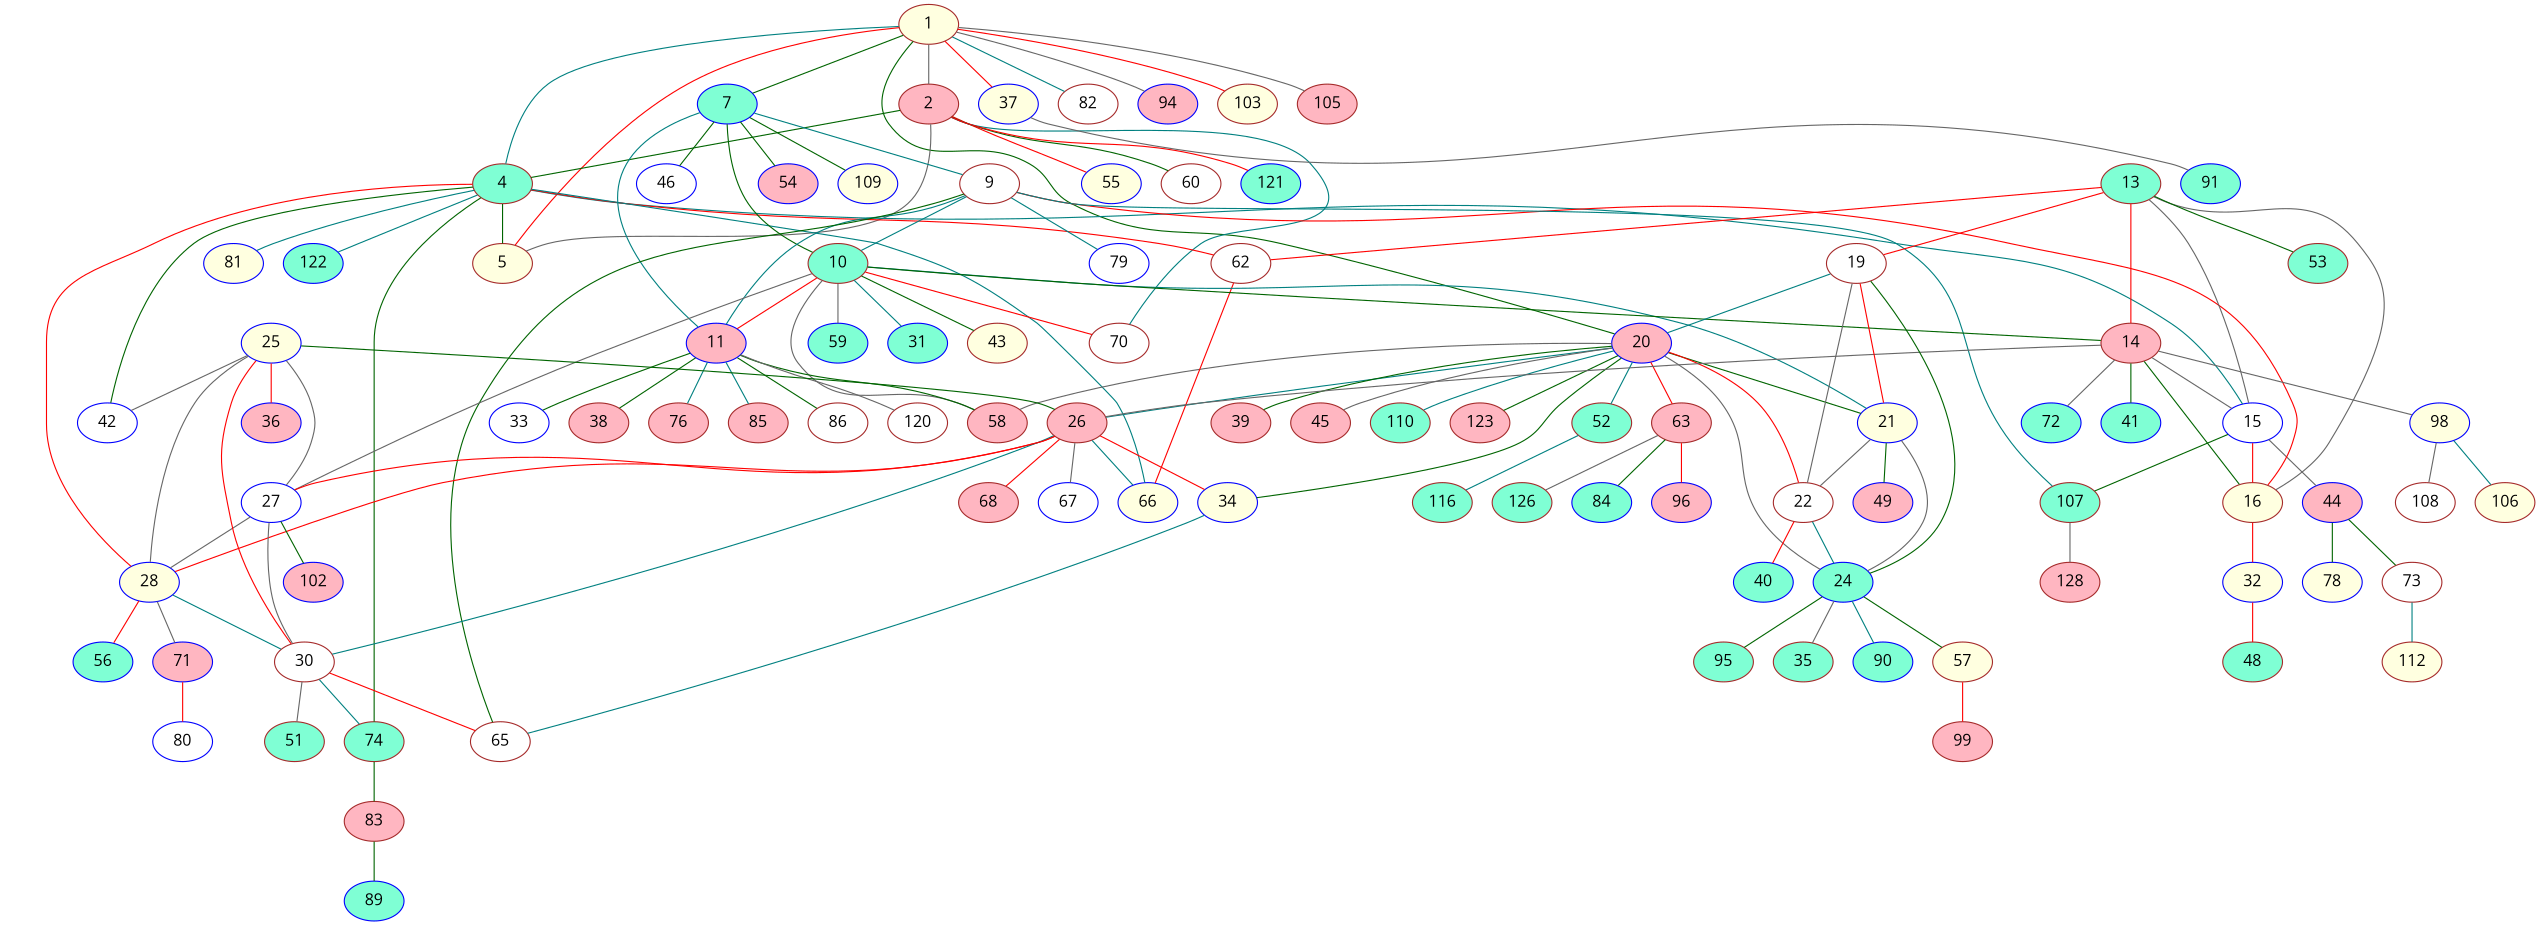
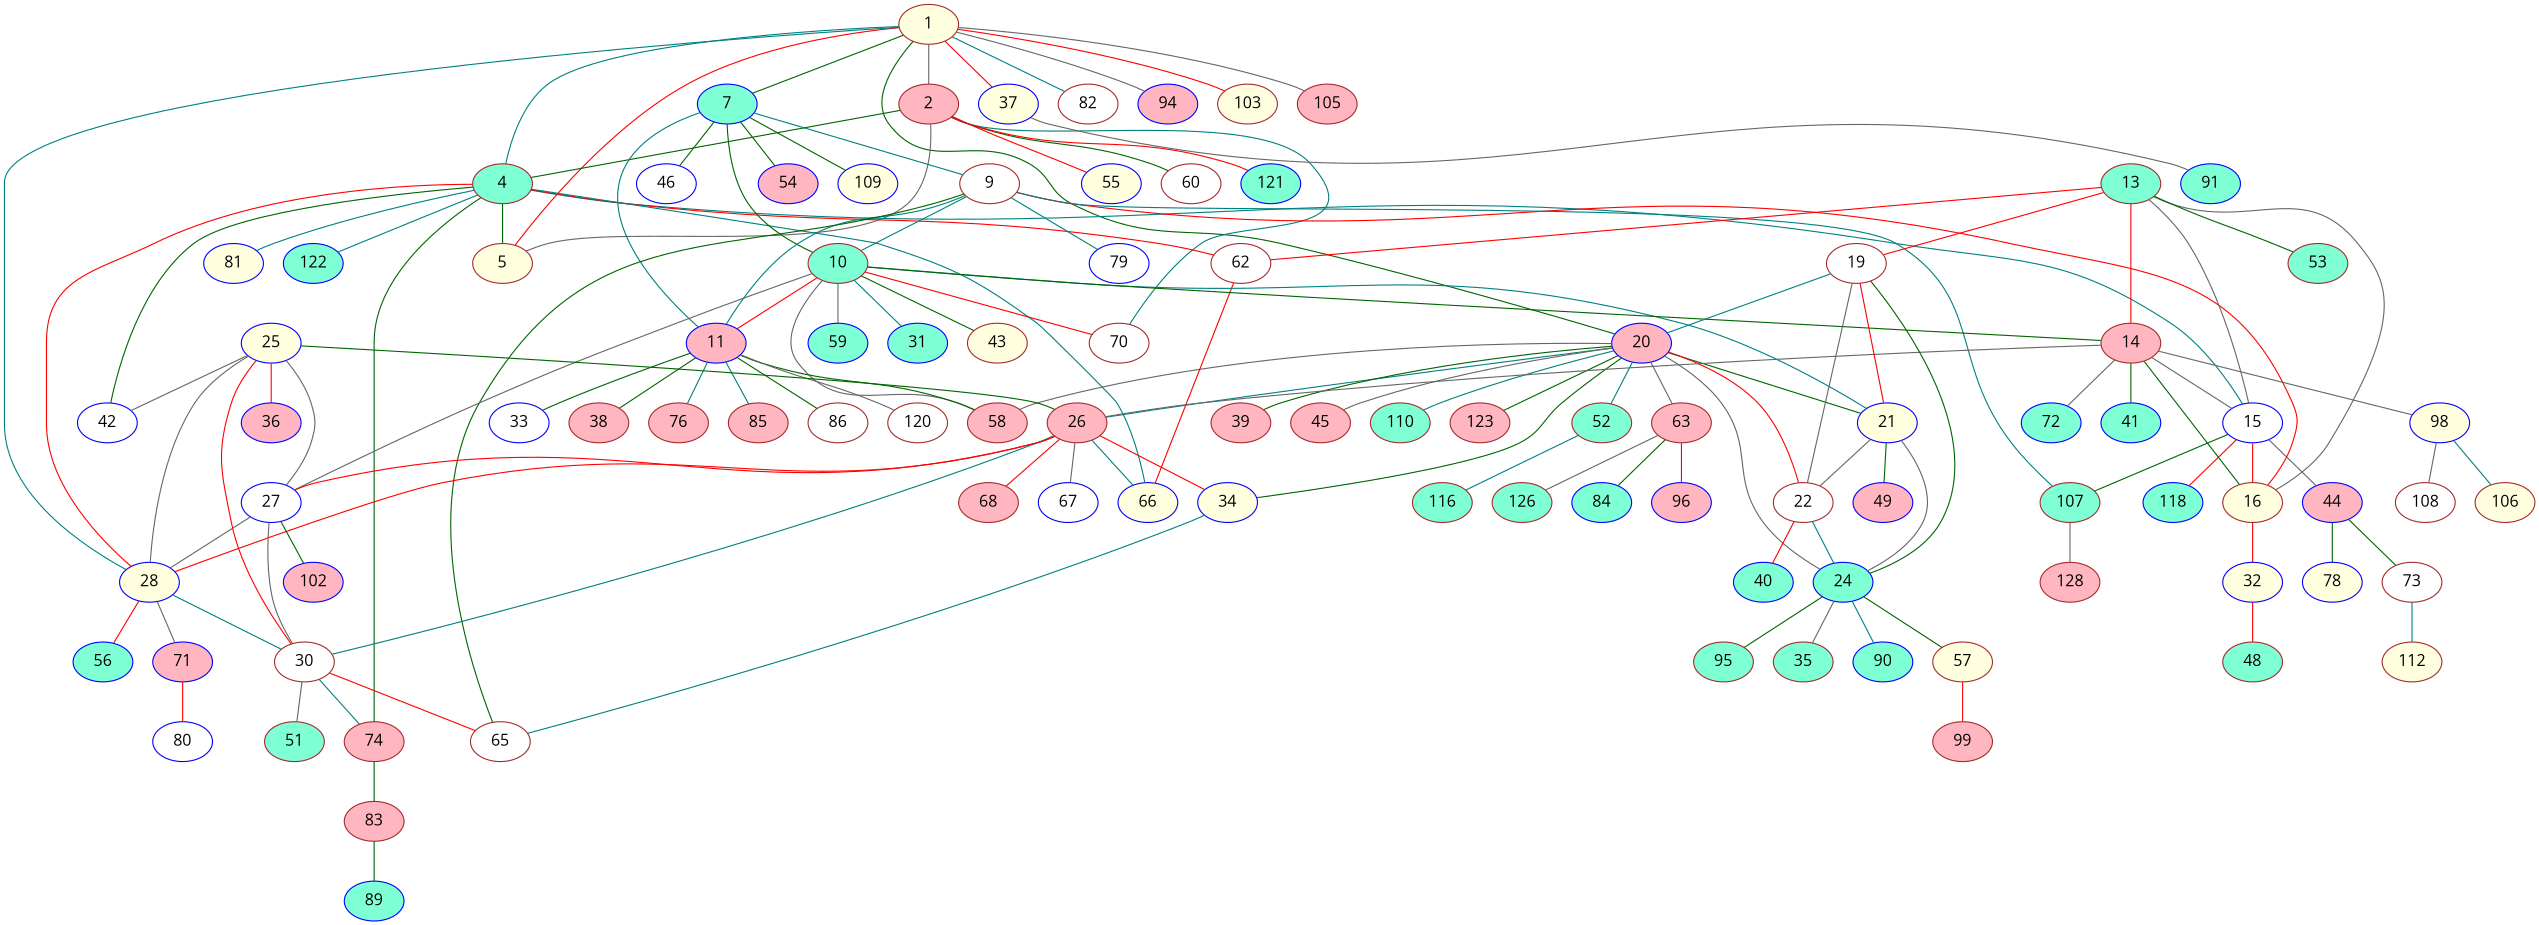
none -> (224, 100)
(1662, 383) -> (1662, 383)
none -> (2173, 503)
(374, 742) -> (374, 742)
